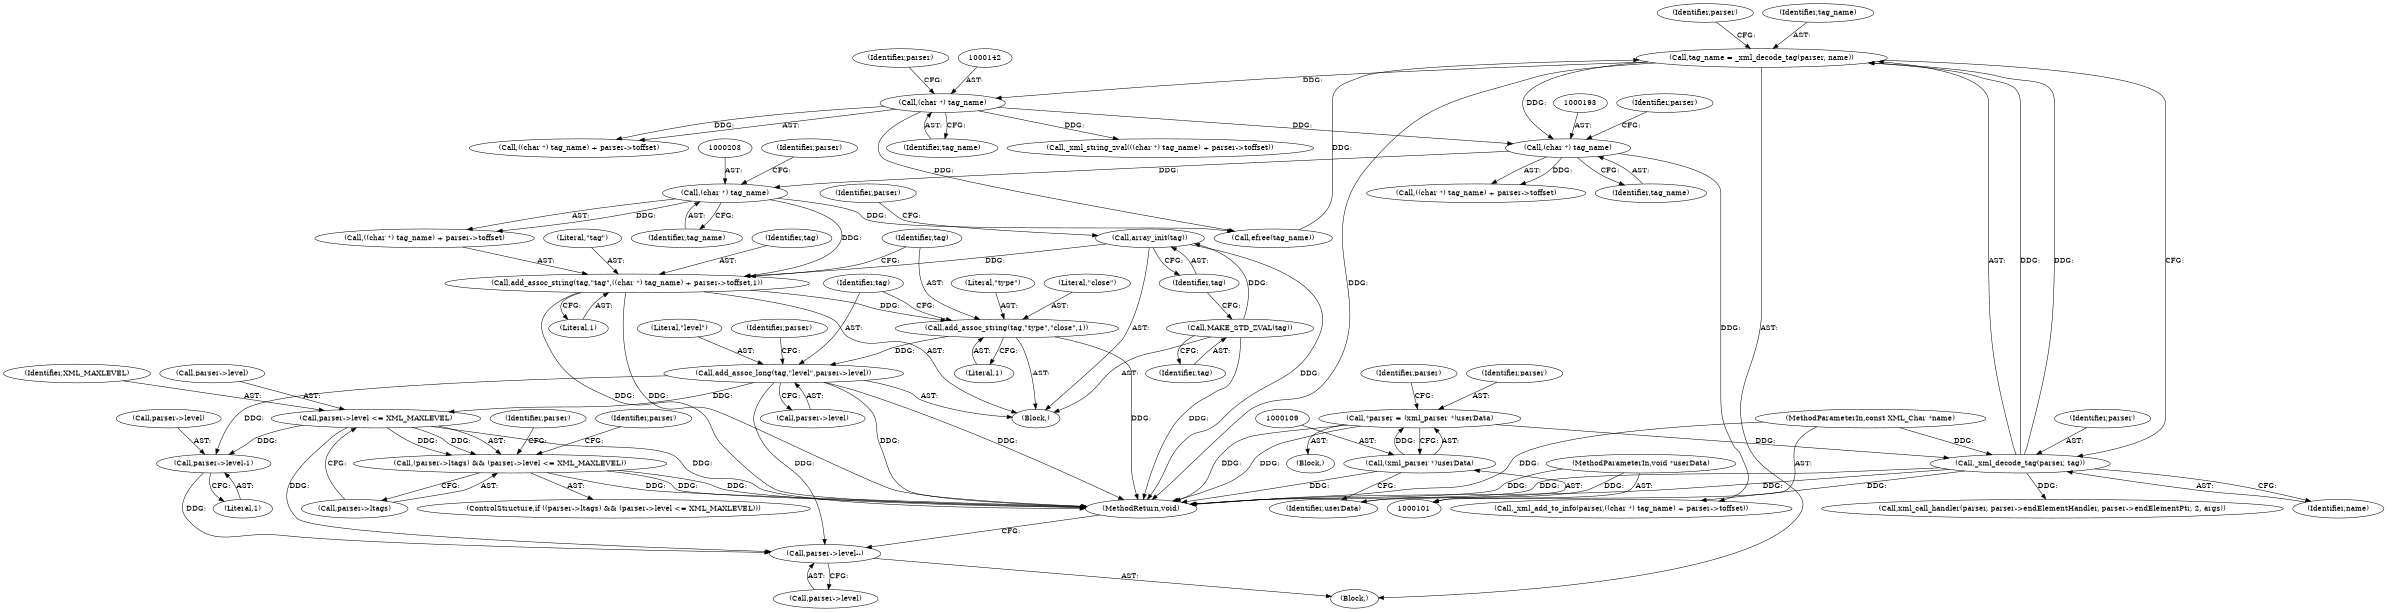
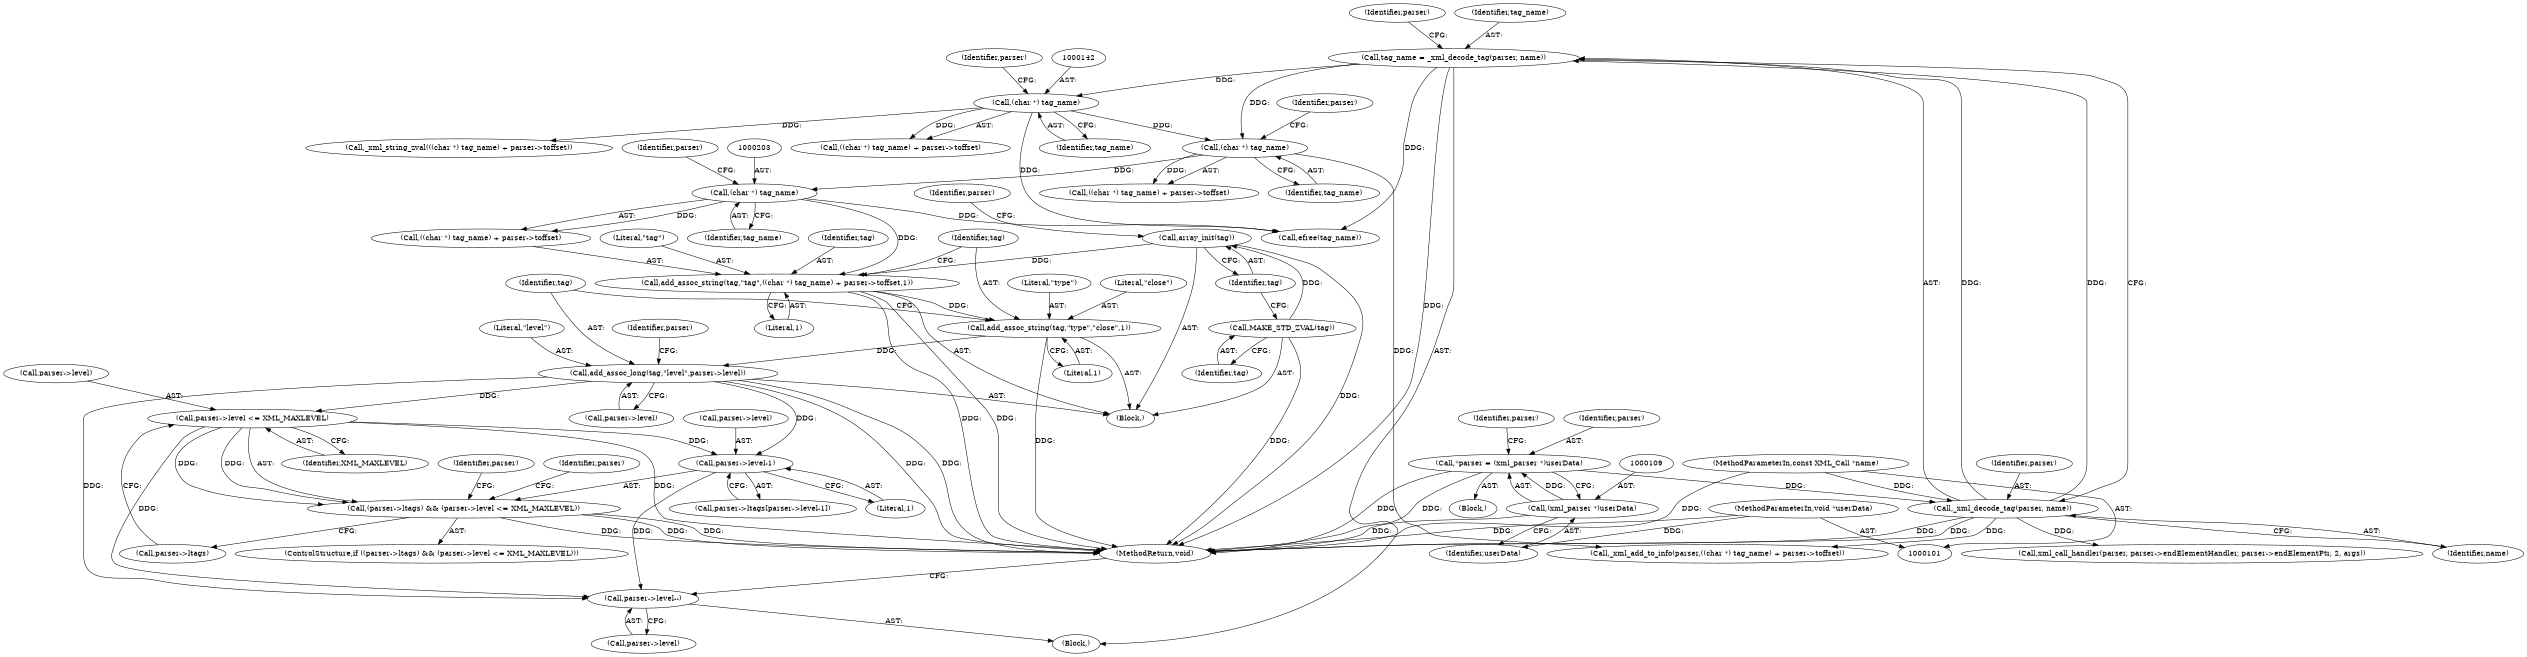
(1359, 78) -> (1403, 156)
(1580, 103) -> none
(1871, 419) -> (1796, 464)
none -> (317, 437)
(2020, 464) -> (2003, 509)
(444, 494) -> (608, 485)
none -> (763, 509)
